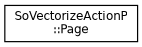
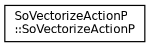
(71, 24) -> (75, 24)
